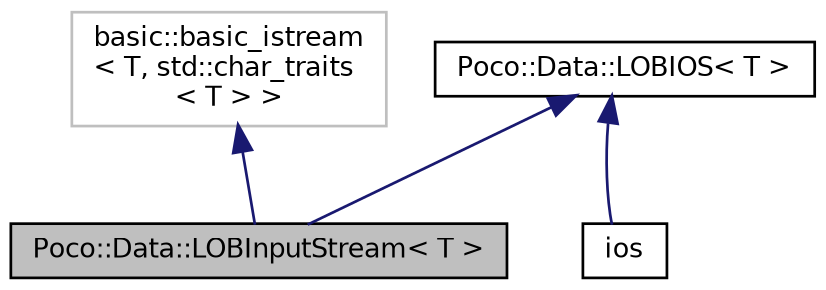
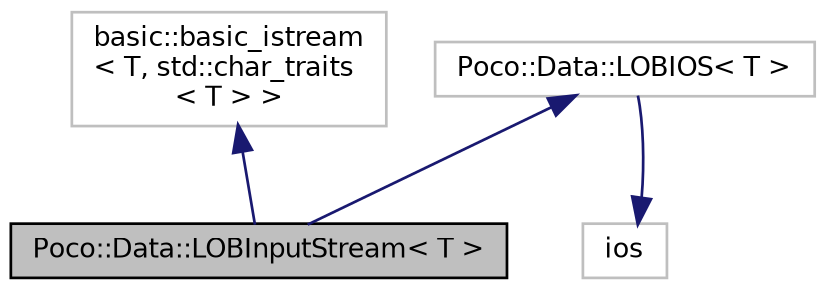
(625, 69) -> (625, 69)
(607, 174) -> (643, 146)
(625, 251) -> (625, 251)
